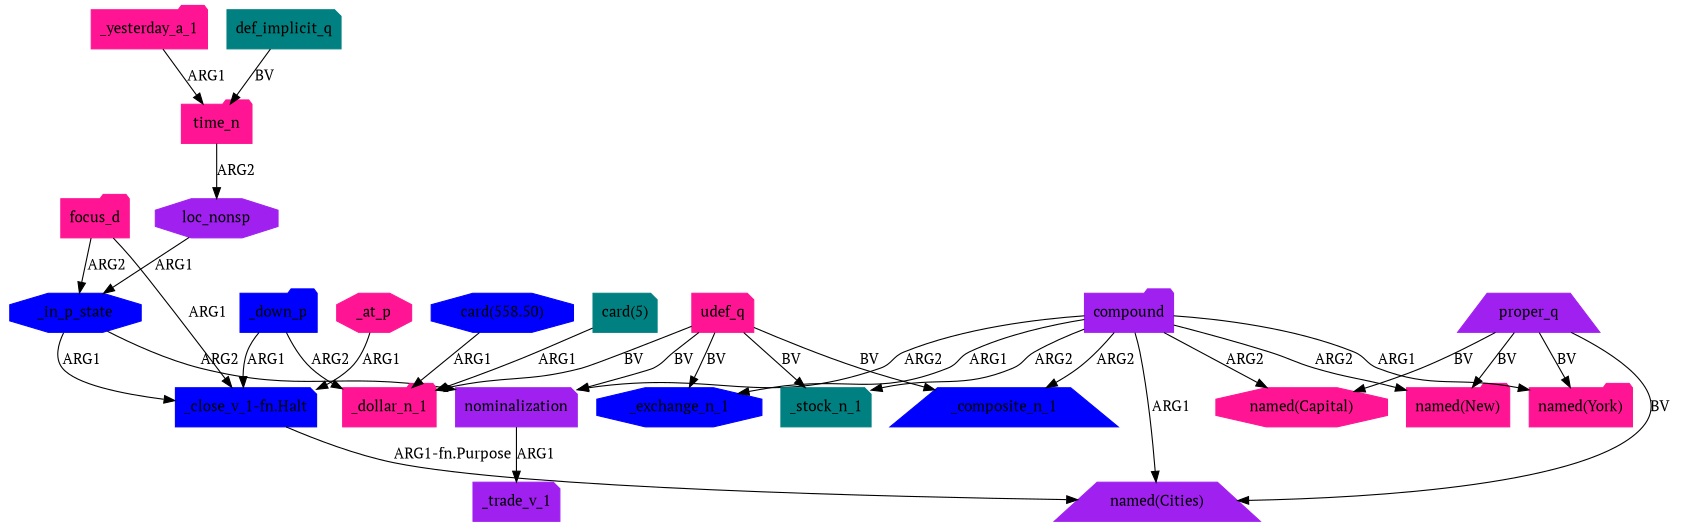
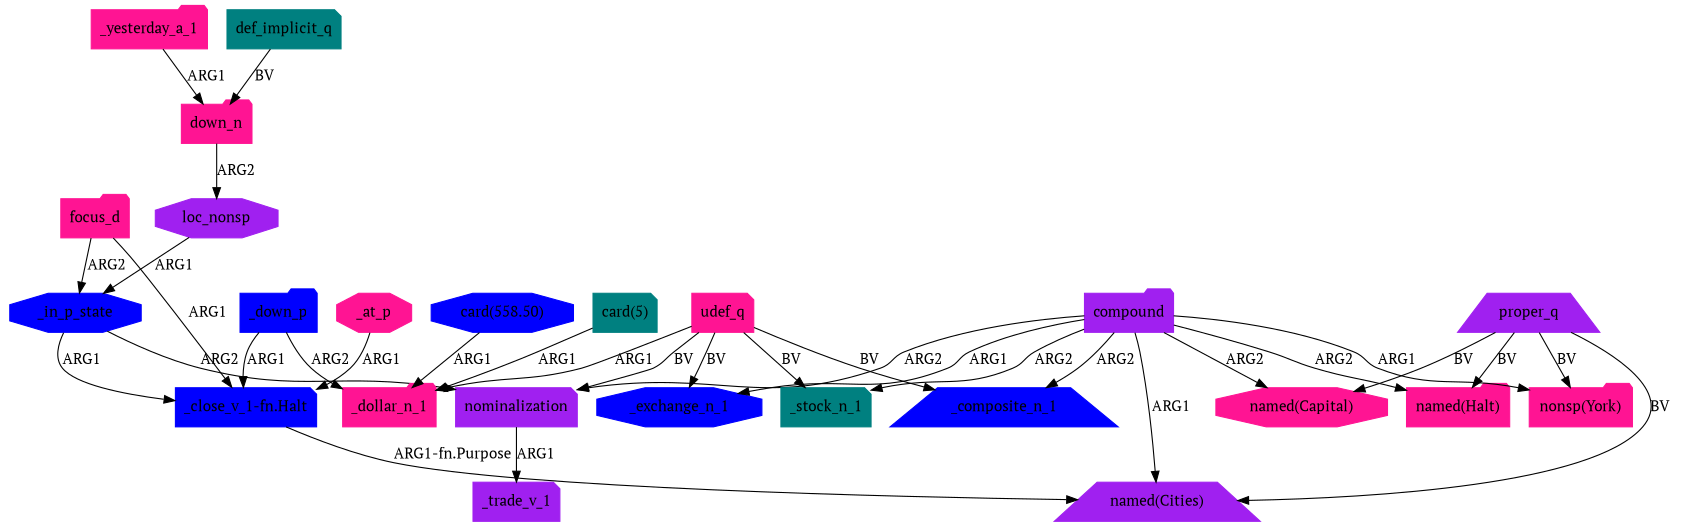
(217, 124) -> (217, 124)
(634, 360) -> (634, 360)
(1458, 407) -> (1458, 407)
(1581, 407) -> (1581, 407)
